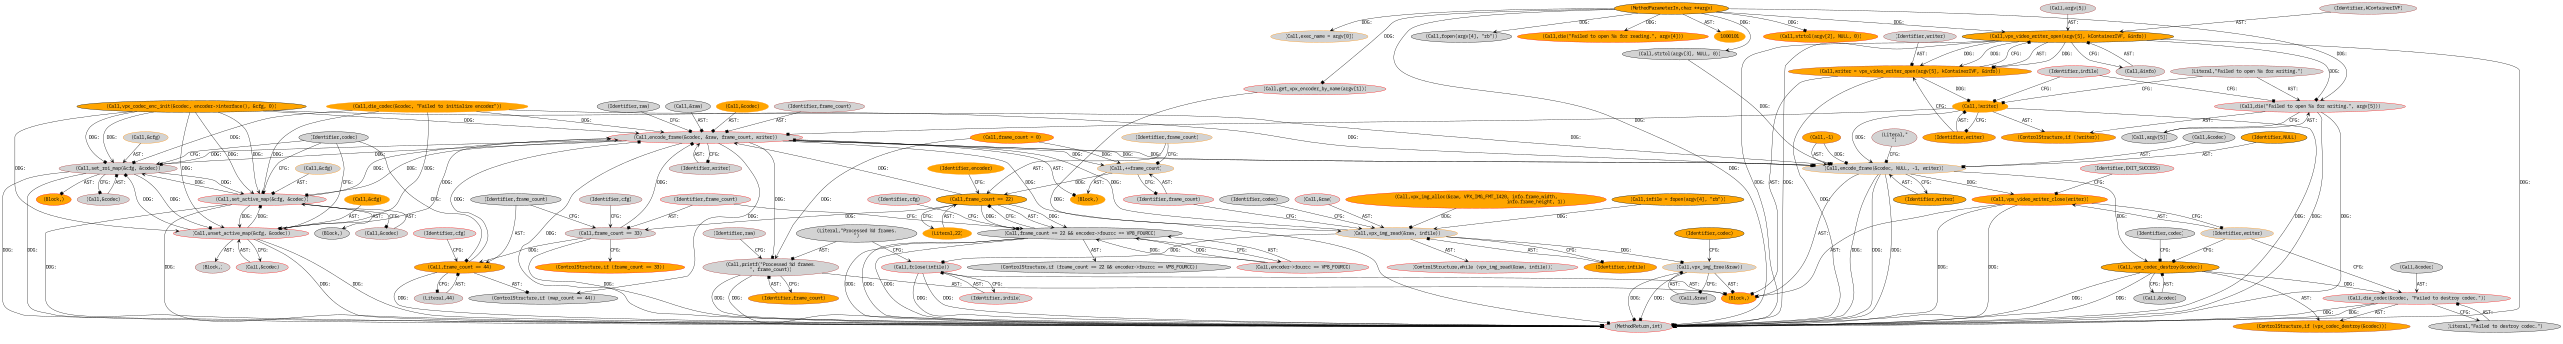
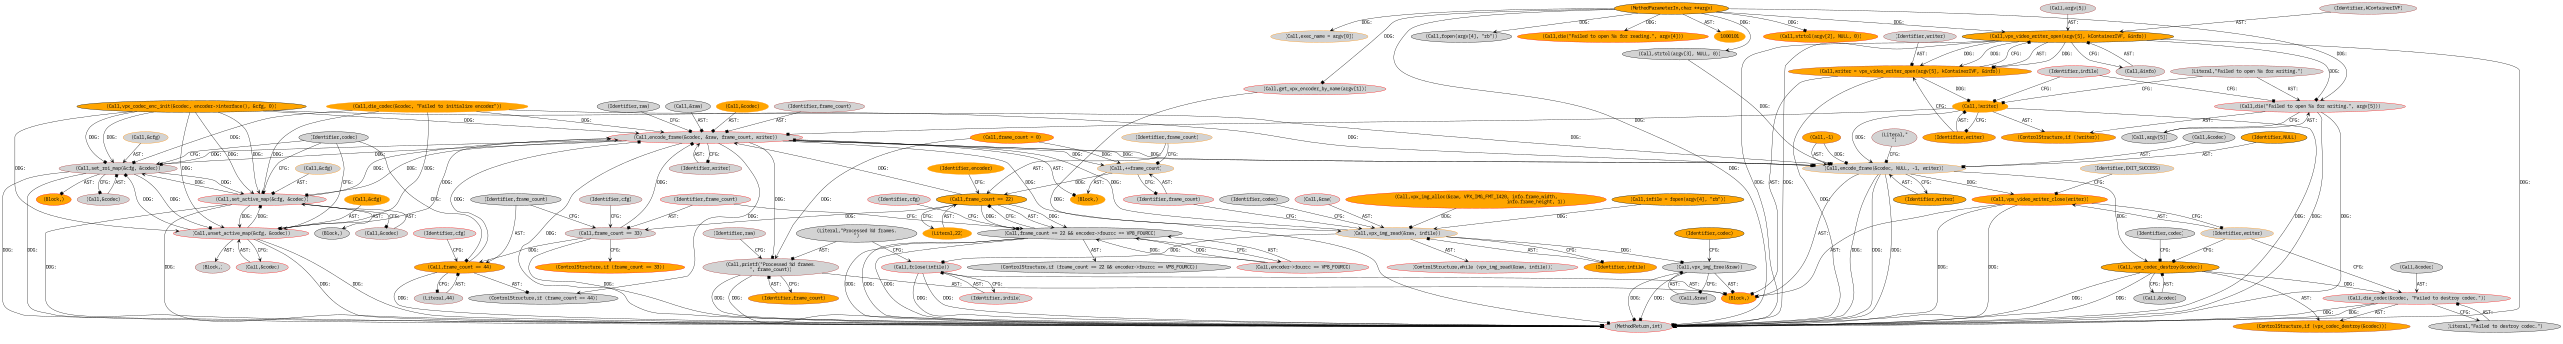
(2127, 169) -> (2127, 169)
(1709, 267) -> (1709, 267)
(543, 298) -> (543, 298)
